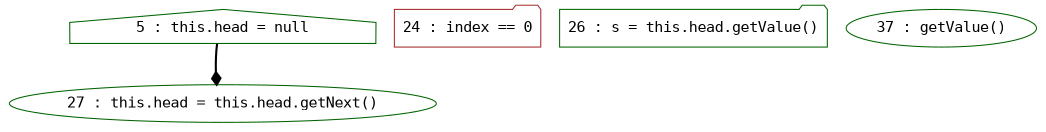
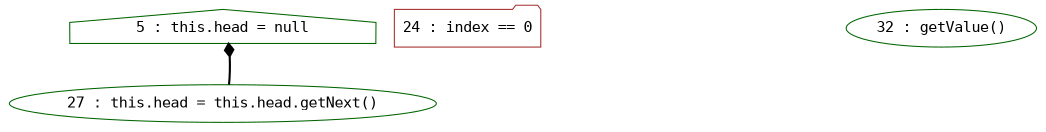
(693, 28) -> none
(941, 28) -> (941, 28)
(216, 58) -> (230, 71)
